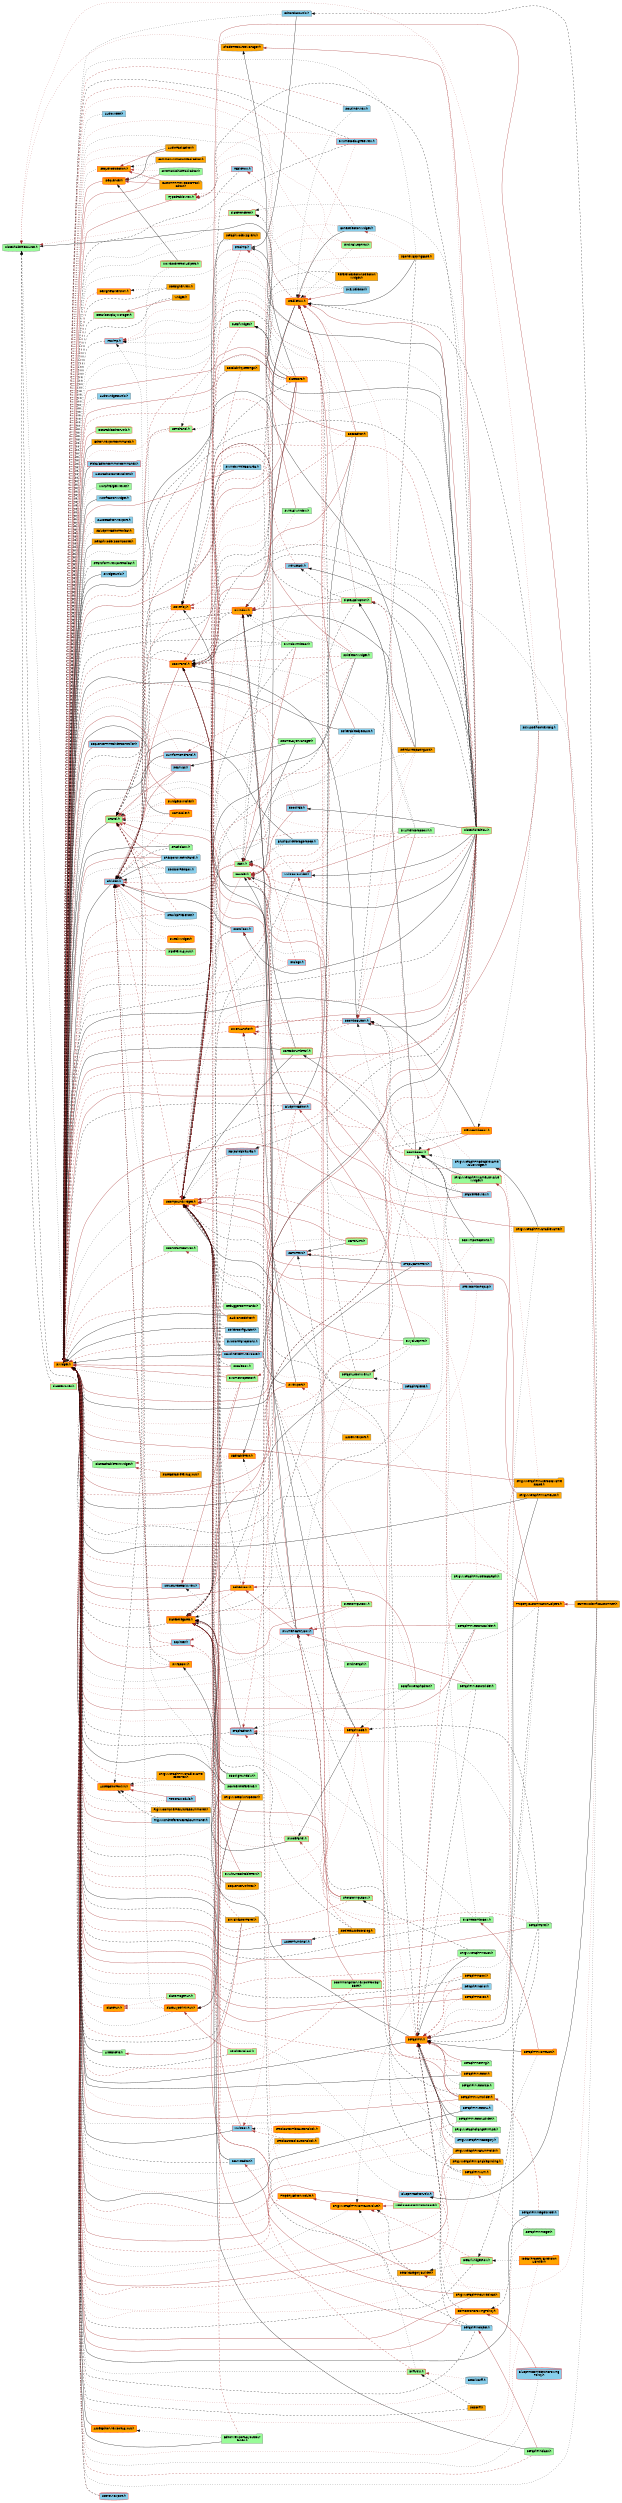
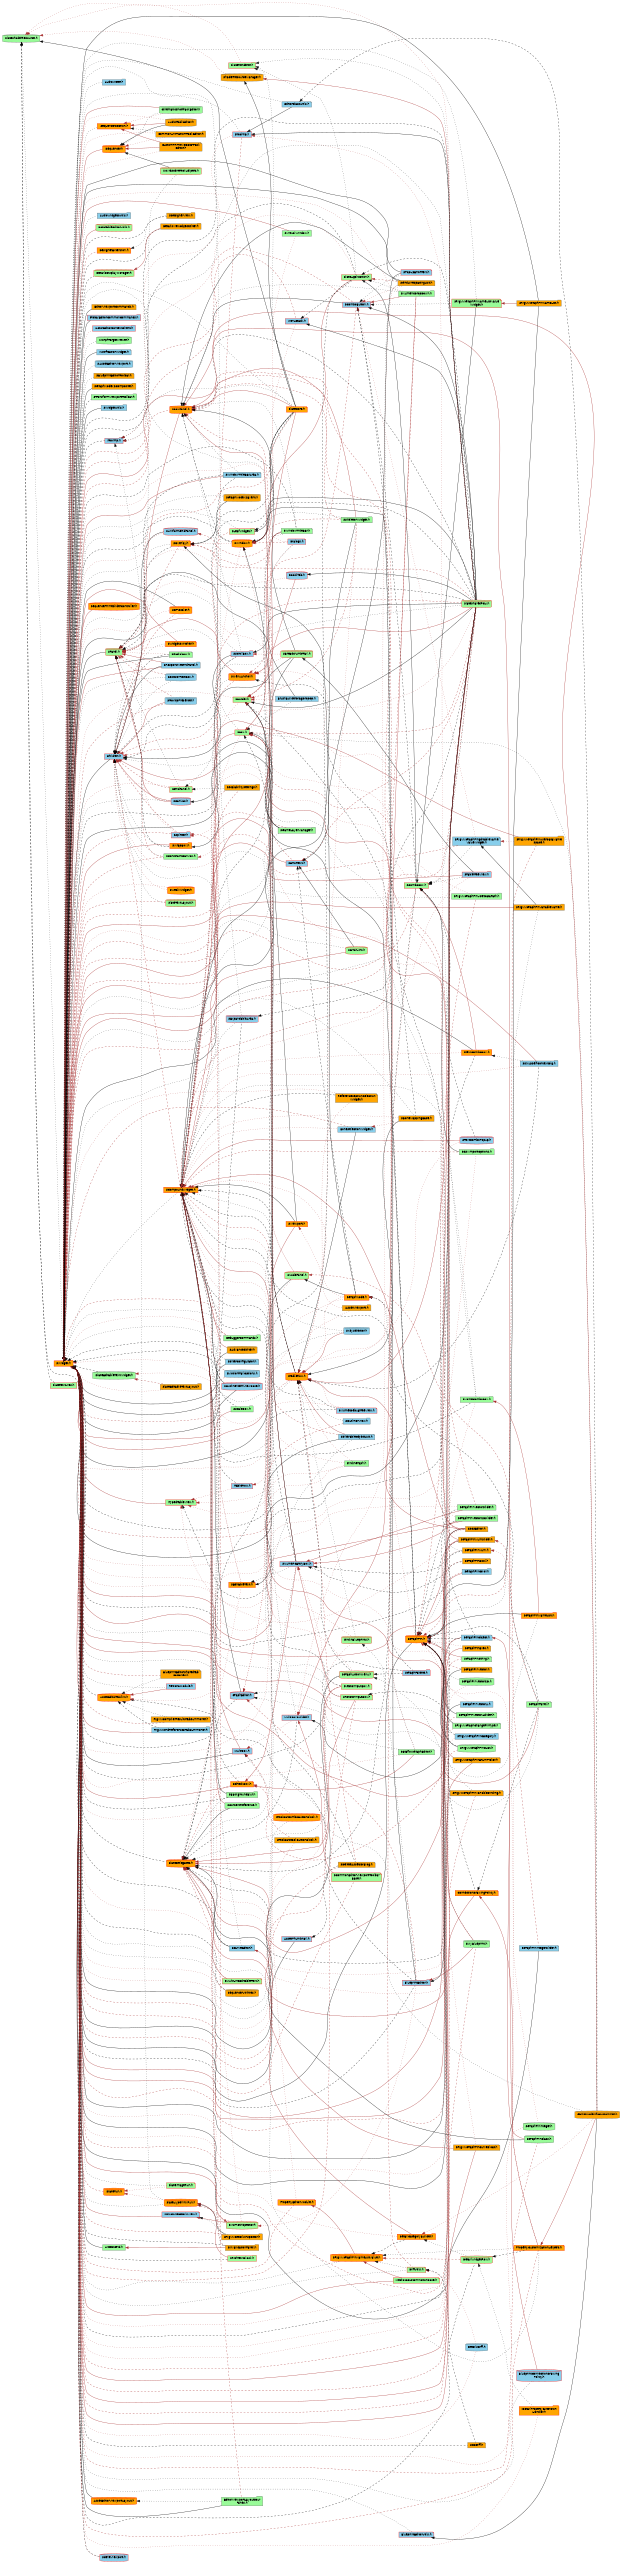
(181, 298) -> (181, 227)
(114, 520) -> (114, 364)
(152, 733) -> none
(114, 744) -> (114, 606)
(477, 1131) -> (477, 1053)
(242, 1306) -> (242, 1338)
(151, 1371) -> (81, 1849)
(181, 1776) -> (181, 1674)
none -> (400, 1827)
(297, 1839) -> (297, 1275)
(416, 2273) -> (416, 2237)
